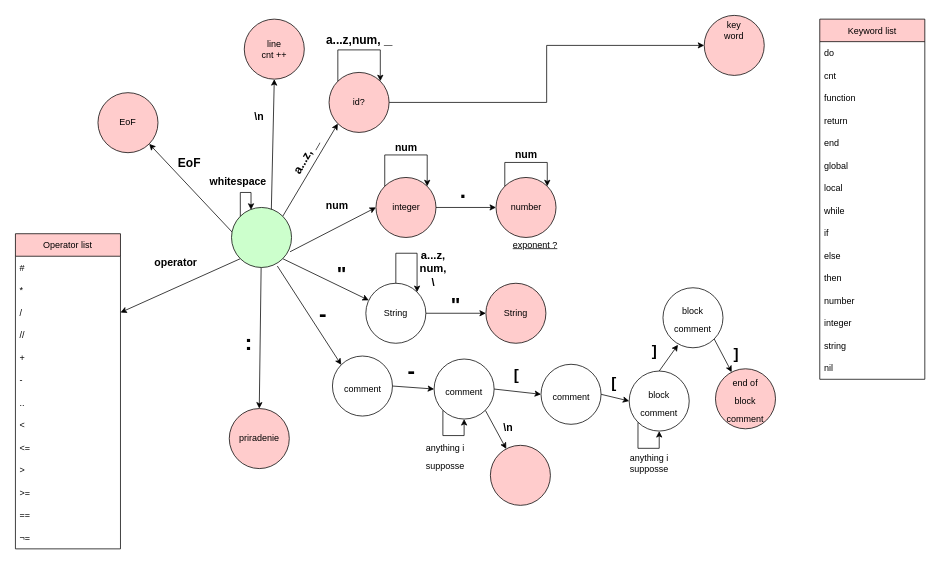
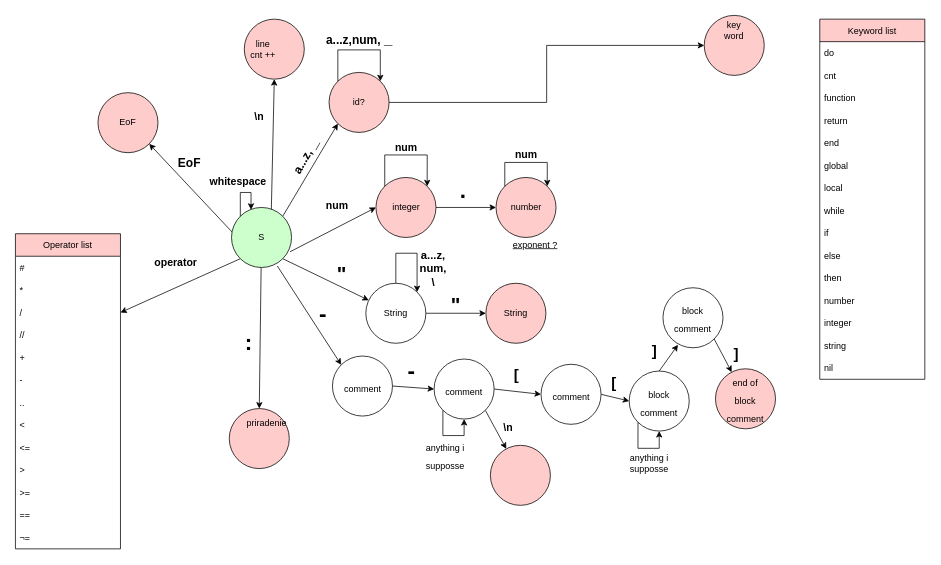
(274, 49) -> (263, 49)
none -> (261, 237)
(259, 438) -> (267, 423)
